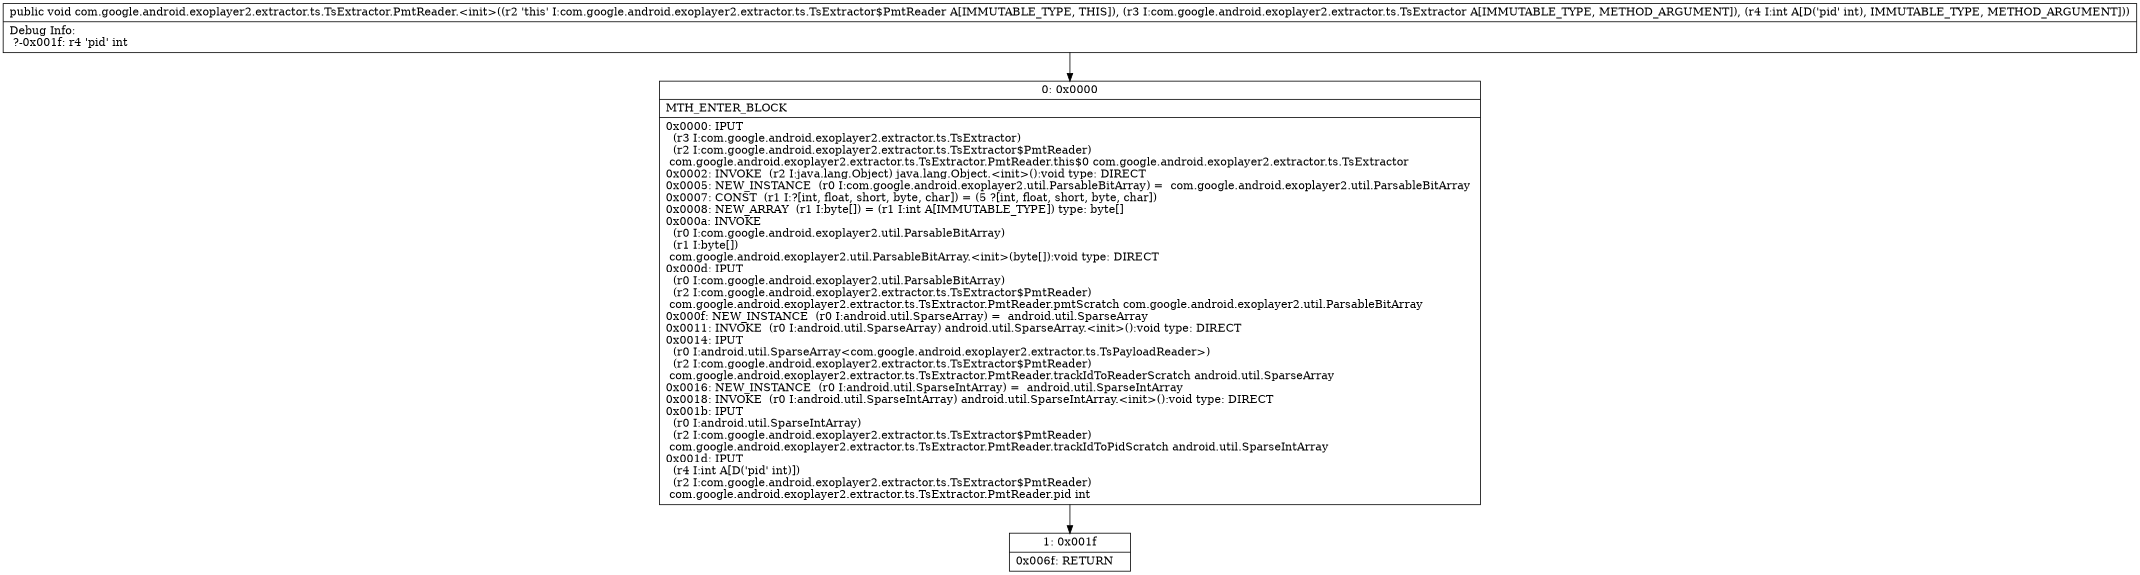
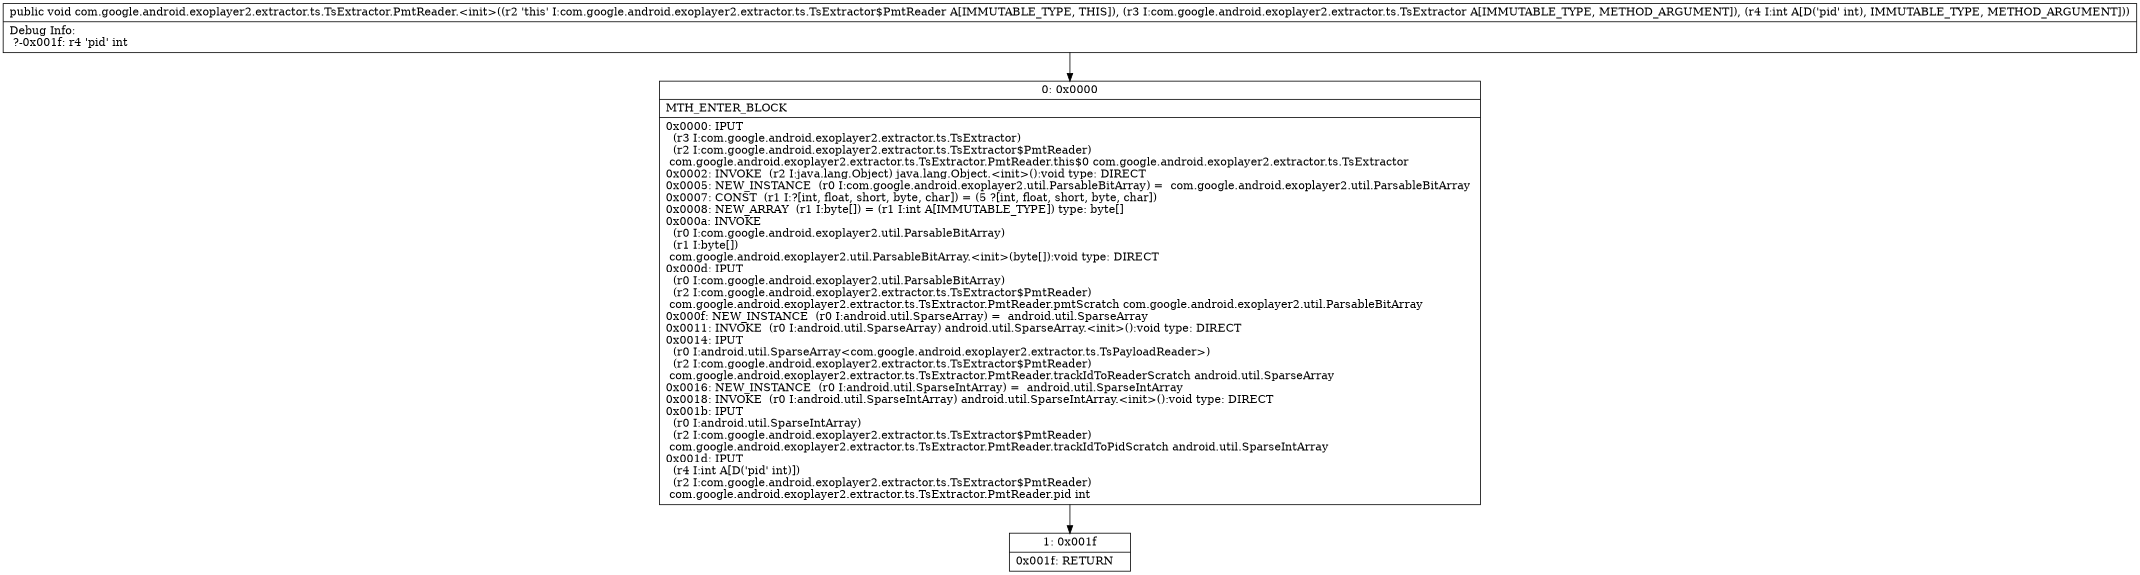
(1070, 561) -> (1070, 561)
